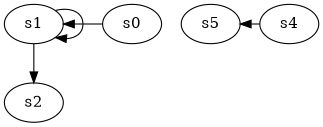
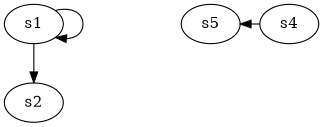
(132, 24) -> none
